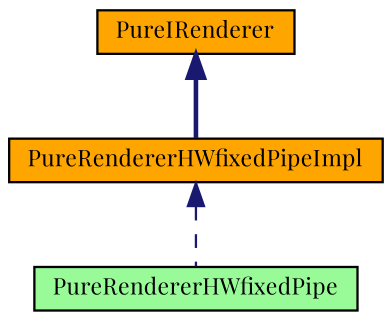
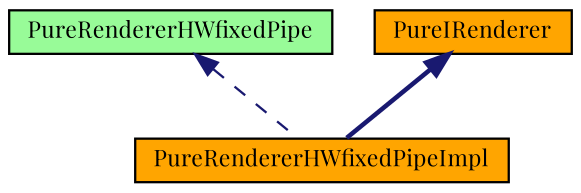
(196, 237) -> (255, 104)
